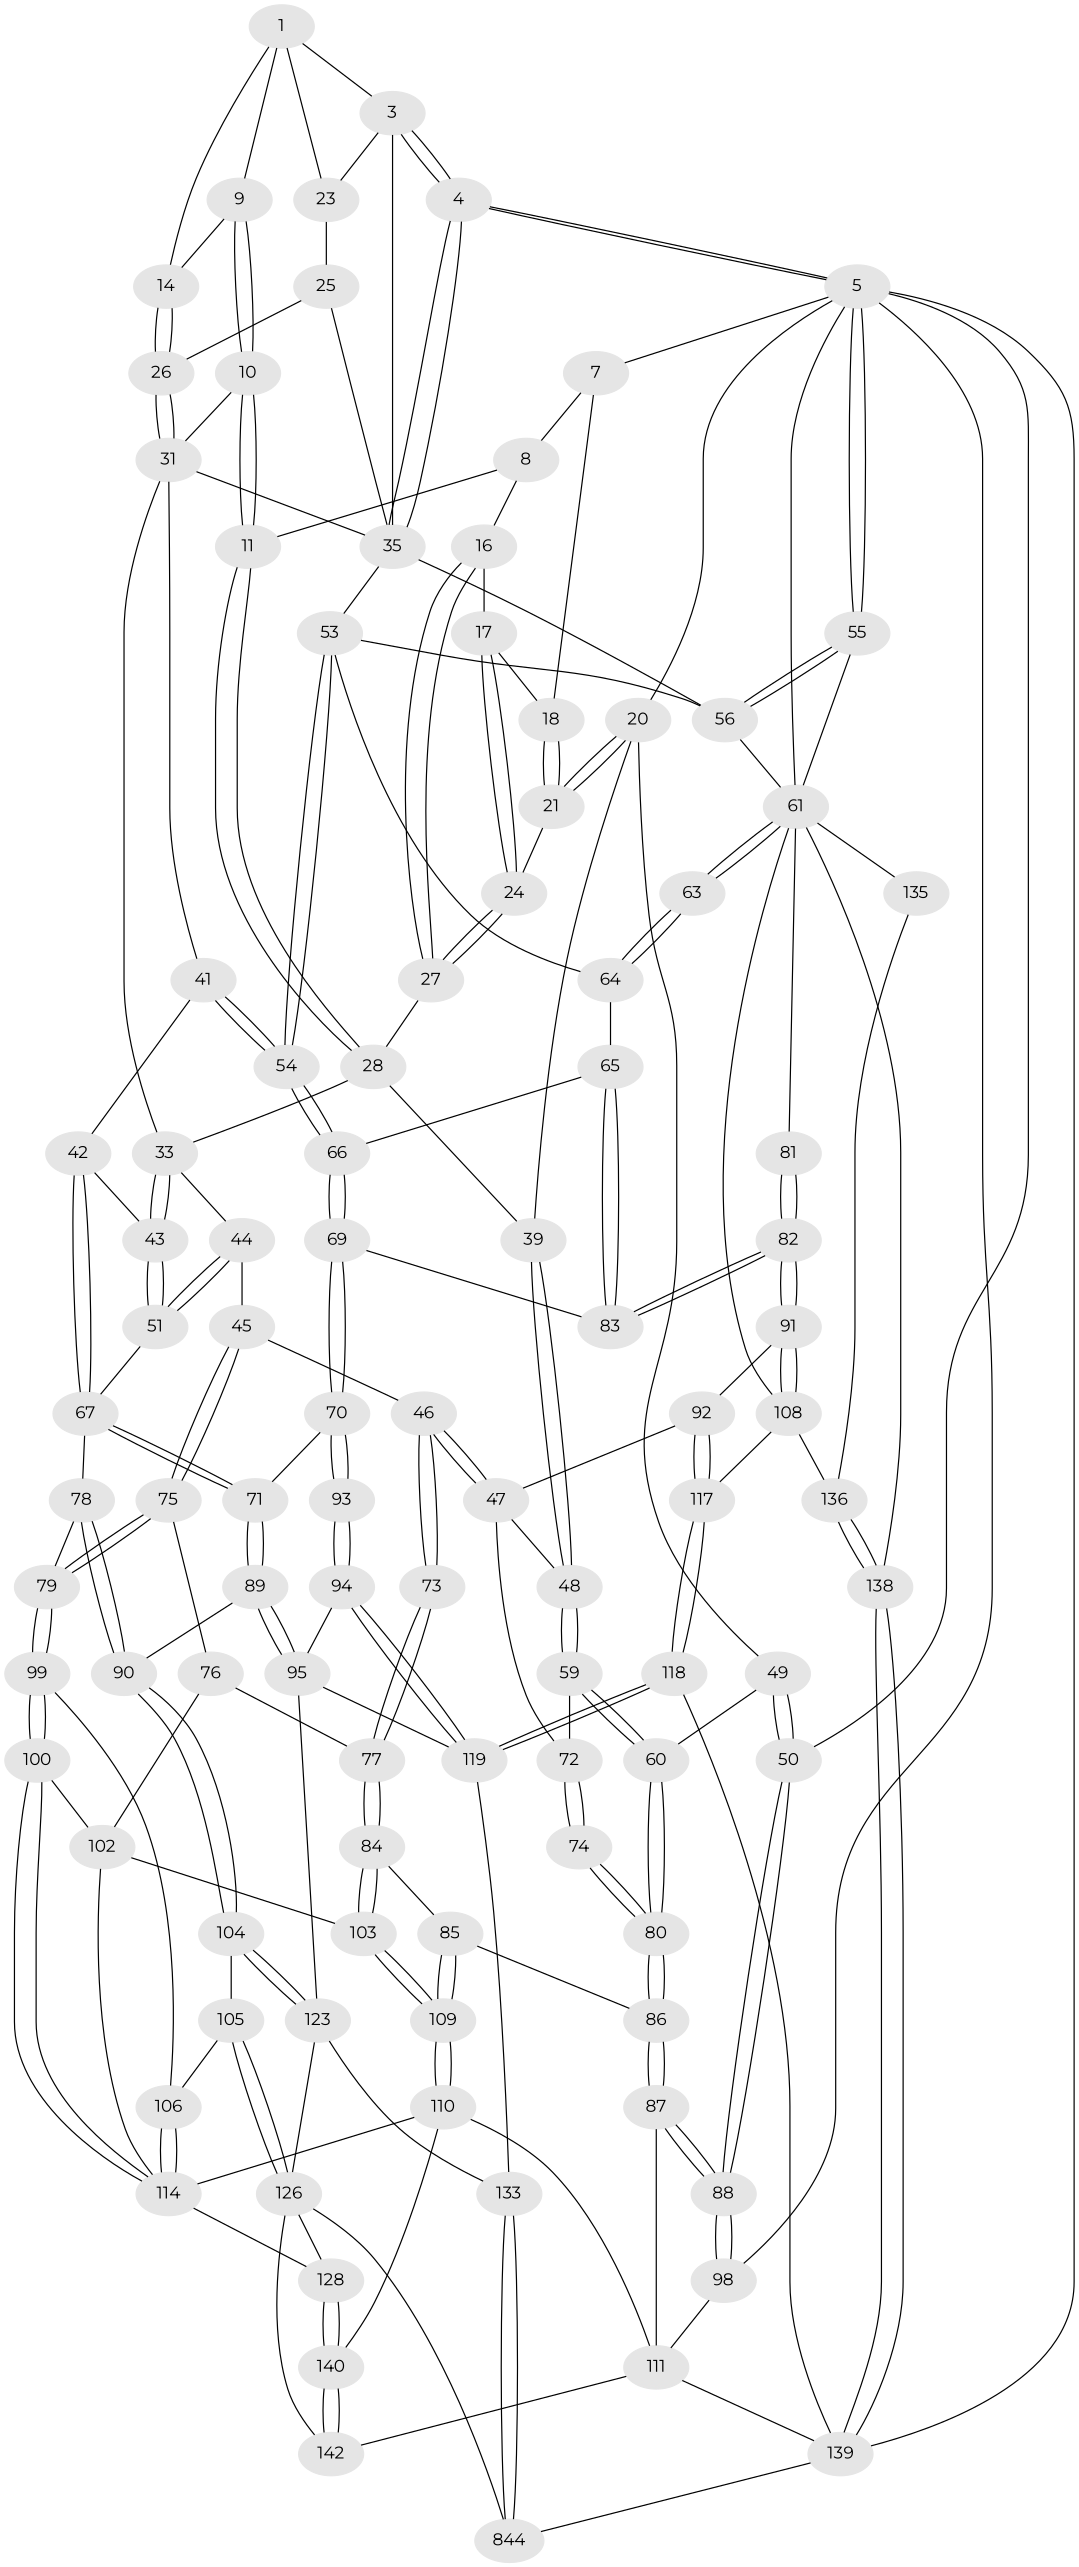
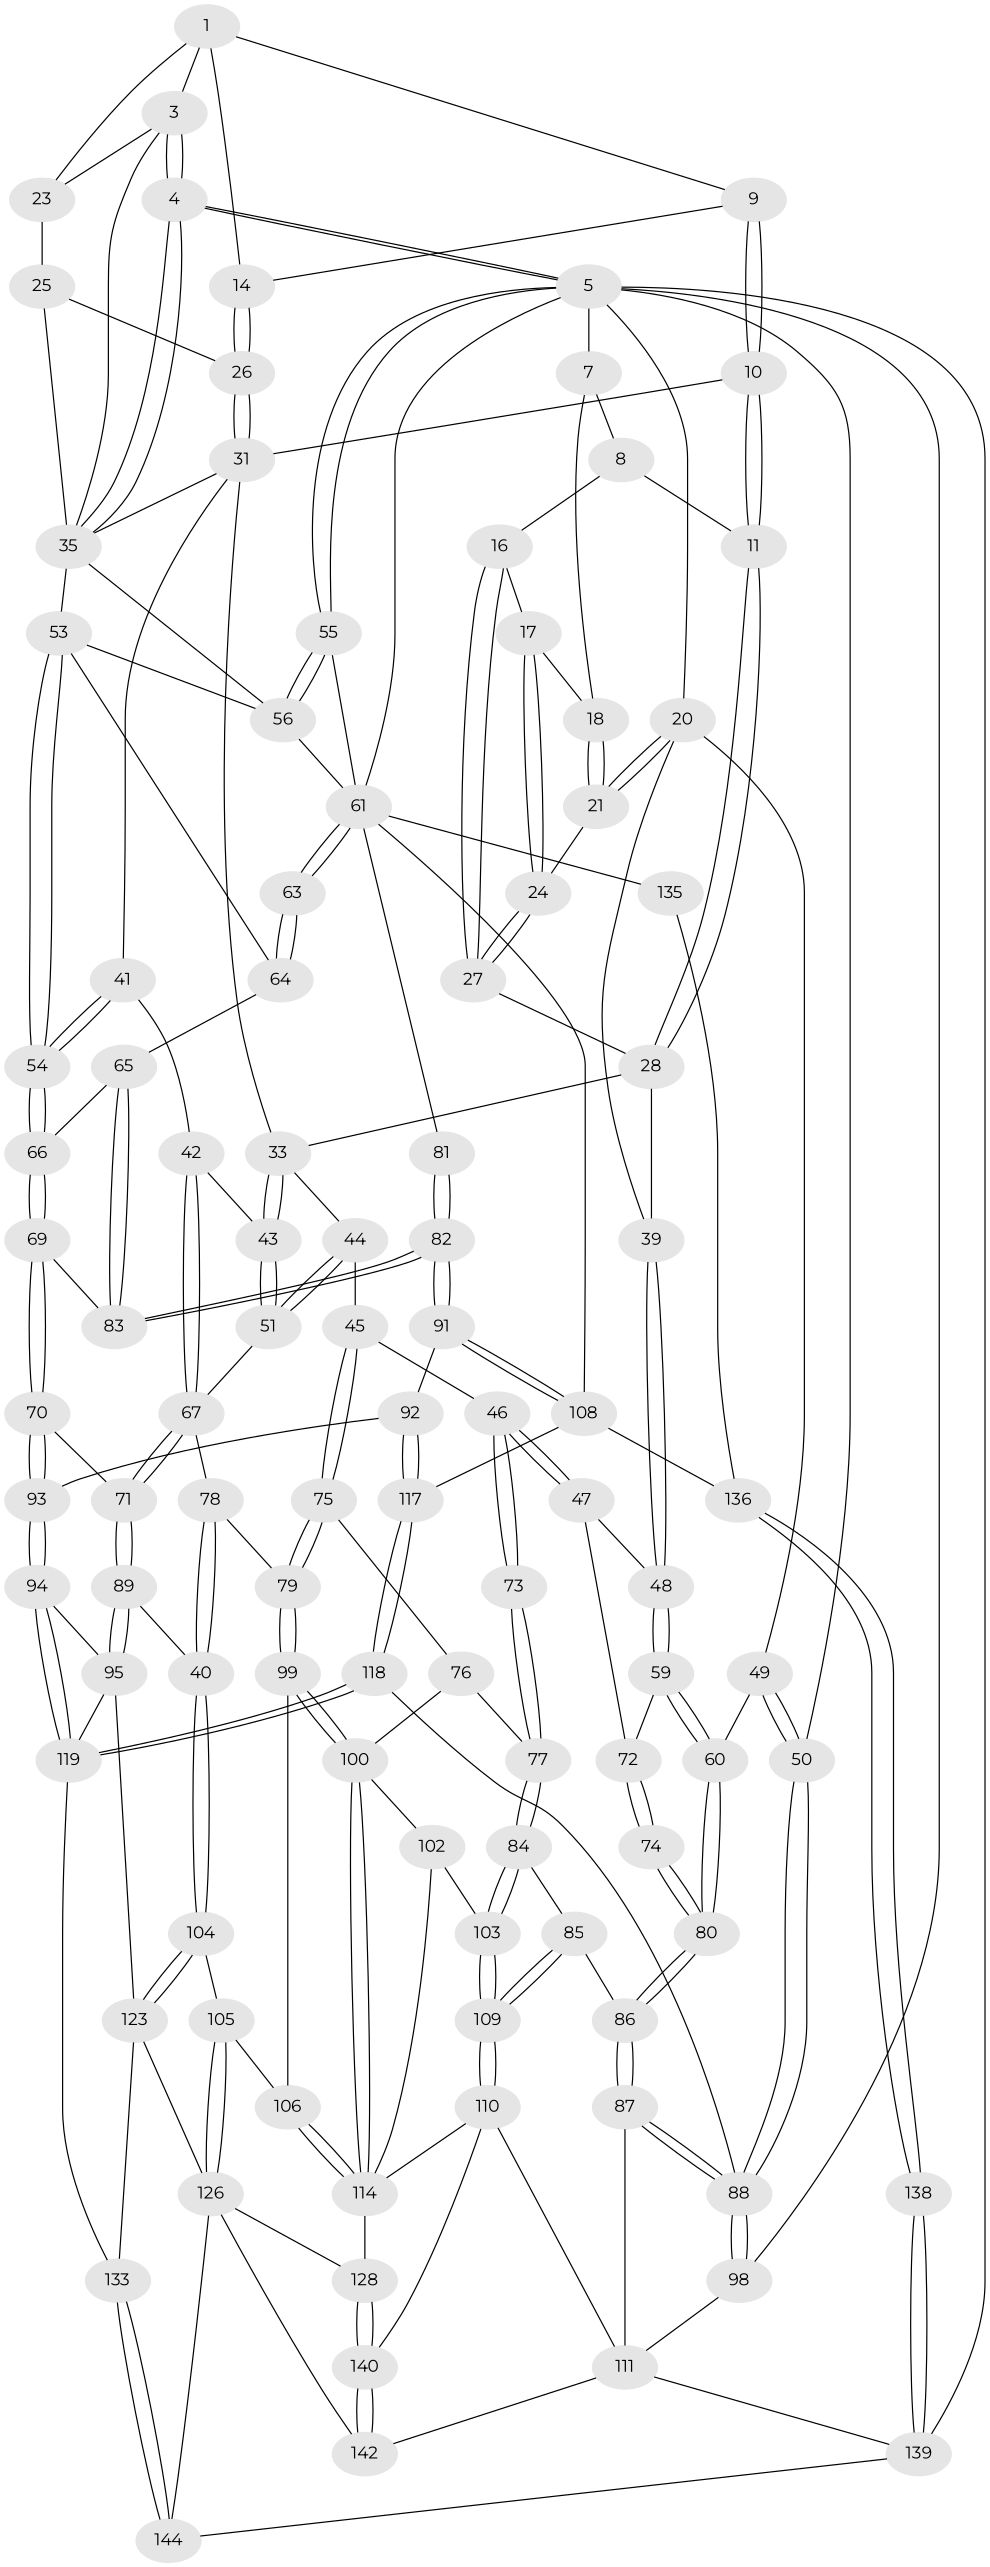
(901, 1189) -> none
(599, 1457) -> (218, 1444)
(124, 1674) -> (201, 1674)
(157, 1760) -> (408, 1717)
(787, 2059) -> (617, 1894)
(509, 2541) -> (169, 2541)
